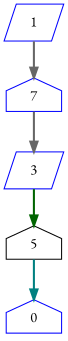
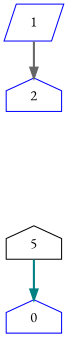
(34, 96) -> (34, 96)
(34, 170) -> none
